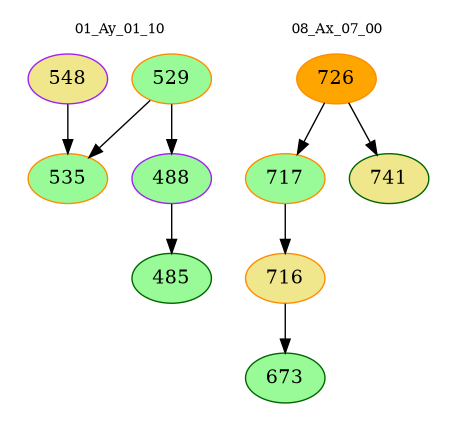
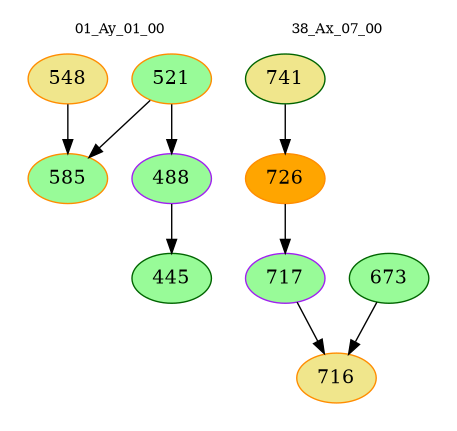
(120, 30) -> (120, 30)
(337, 30) -> (337, 30)
(68, 79) -> (68, 79)
(172, 79) -> (172, 79)
(359, 123) -> (285, 122)
(68, 179) -> (68, 179)
(285, 179) -> (285, 278)
(172, 278) -> (172, 278)
(285, 321) -> (366, 322)
